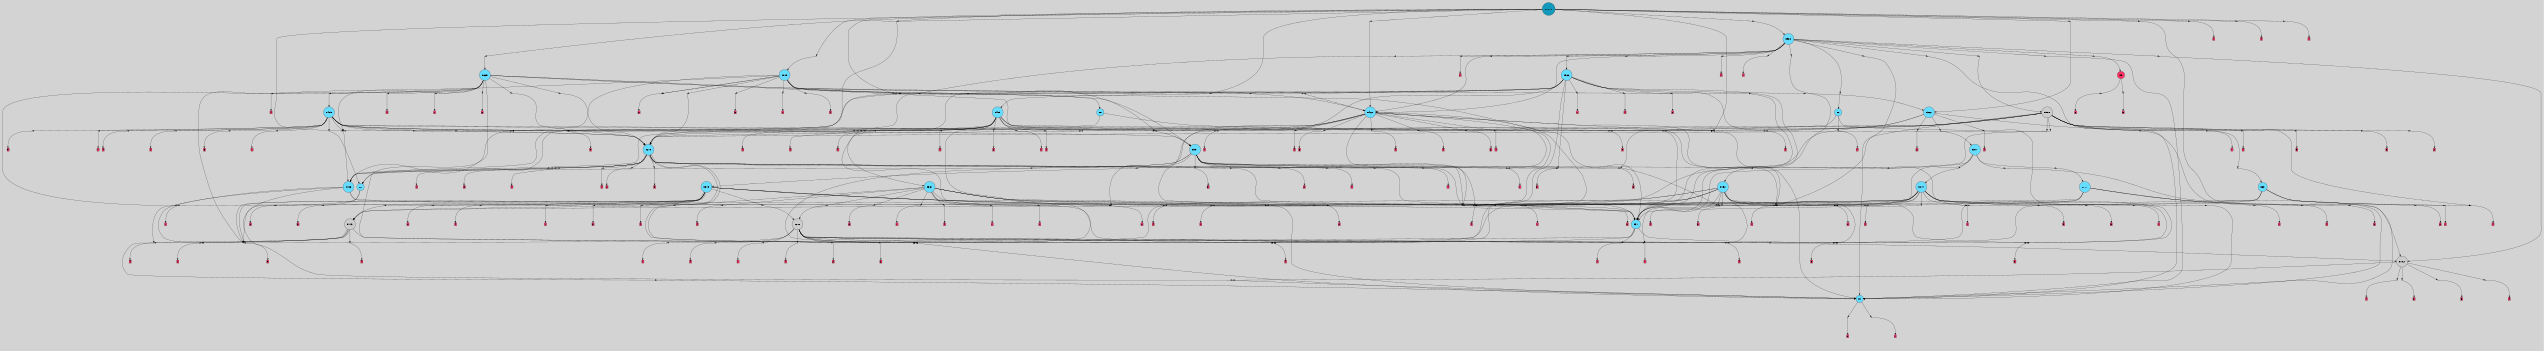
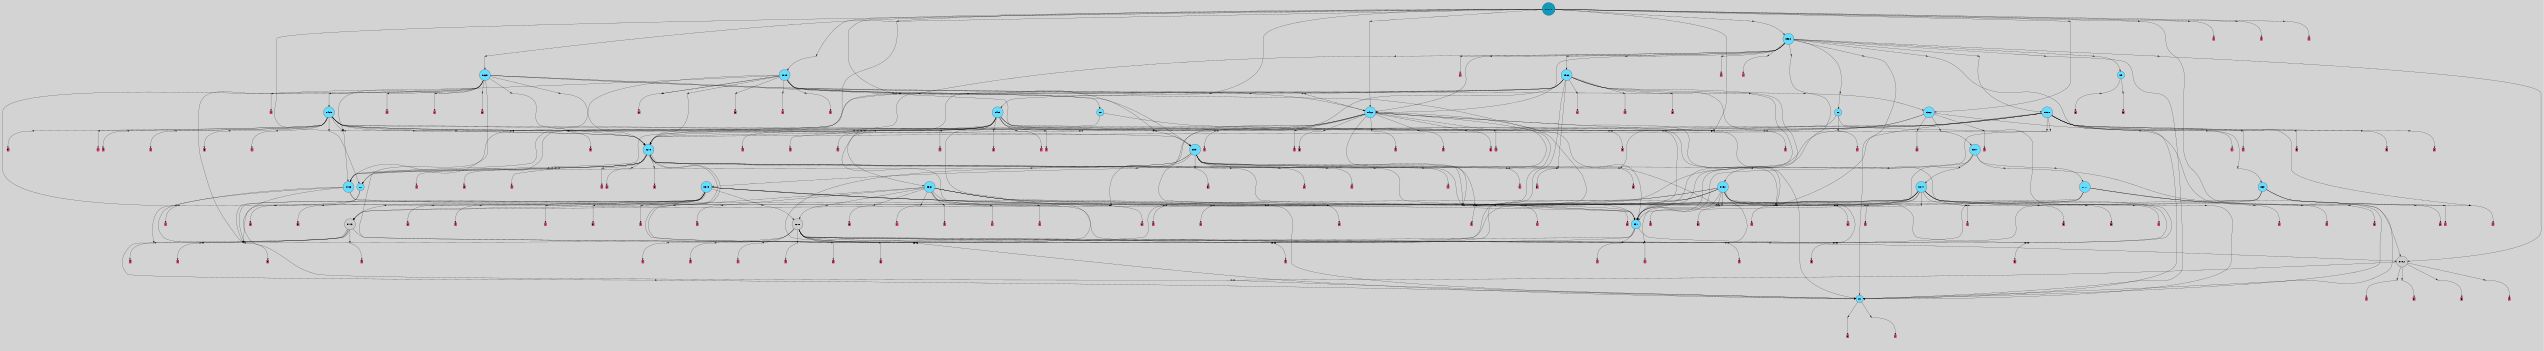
(2121, 75) -> (2121, 75)
(2047, 112) -> (2047, 112)
